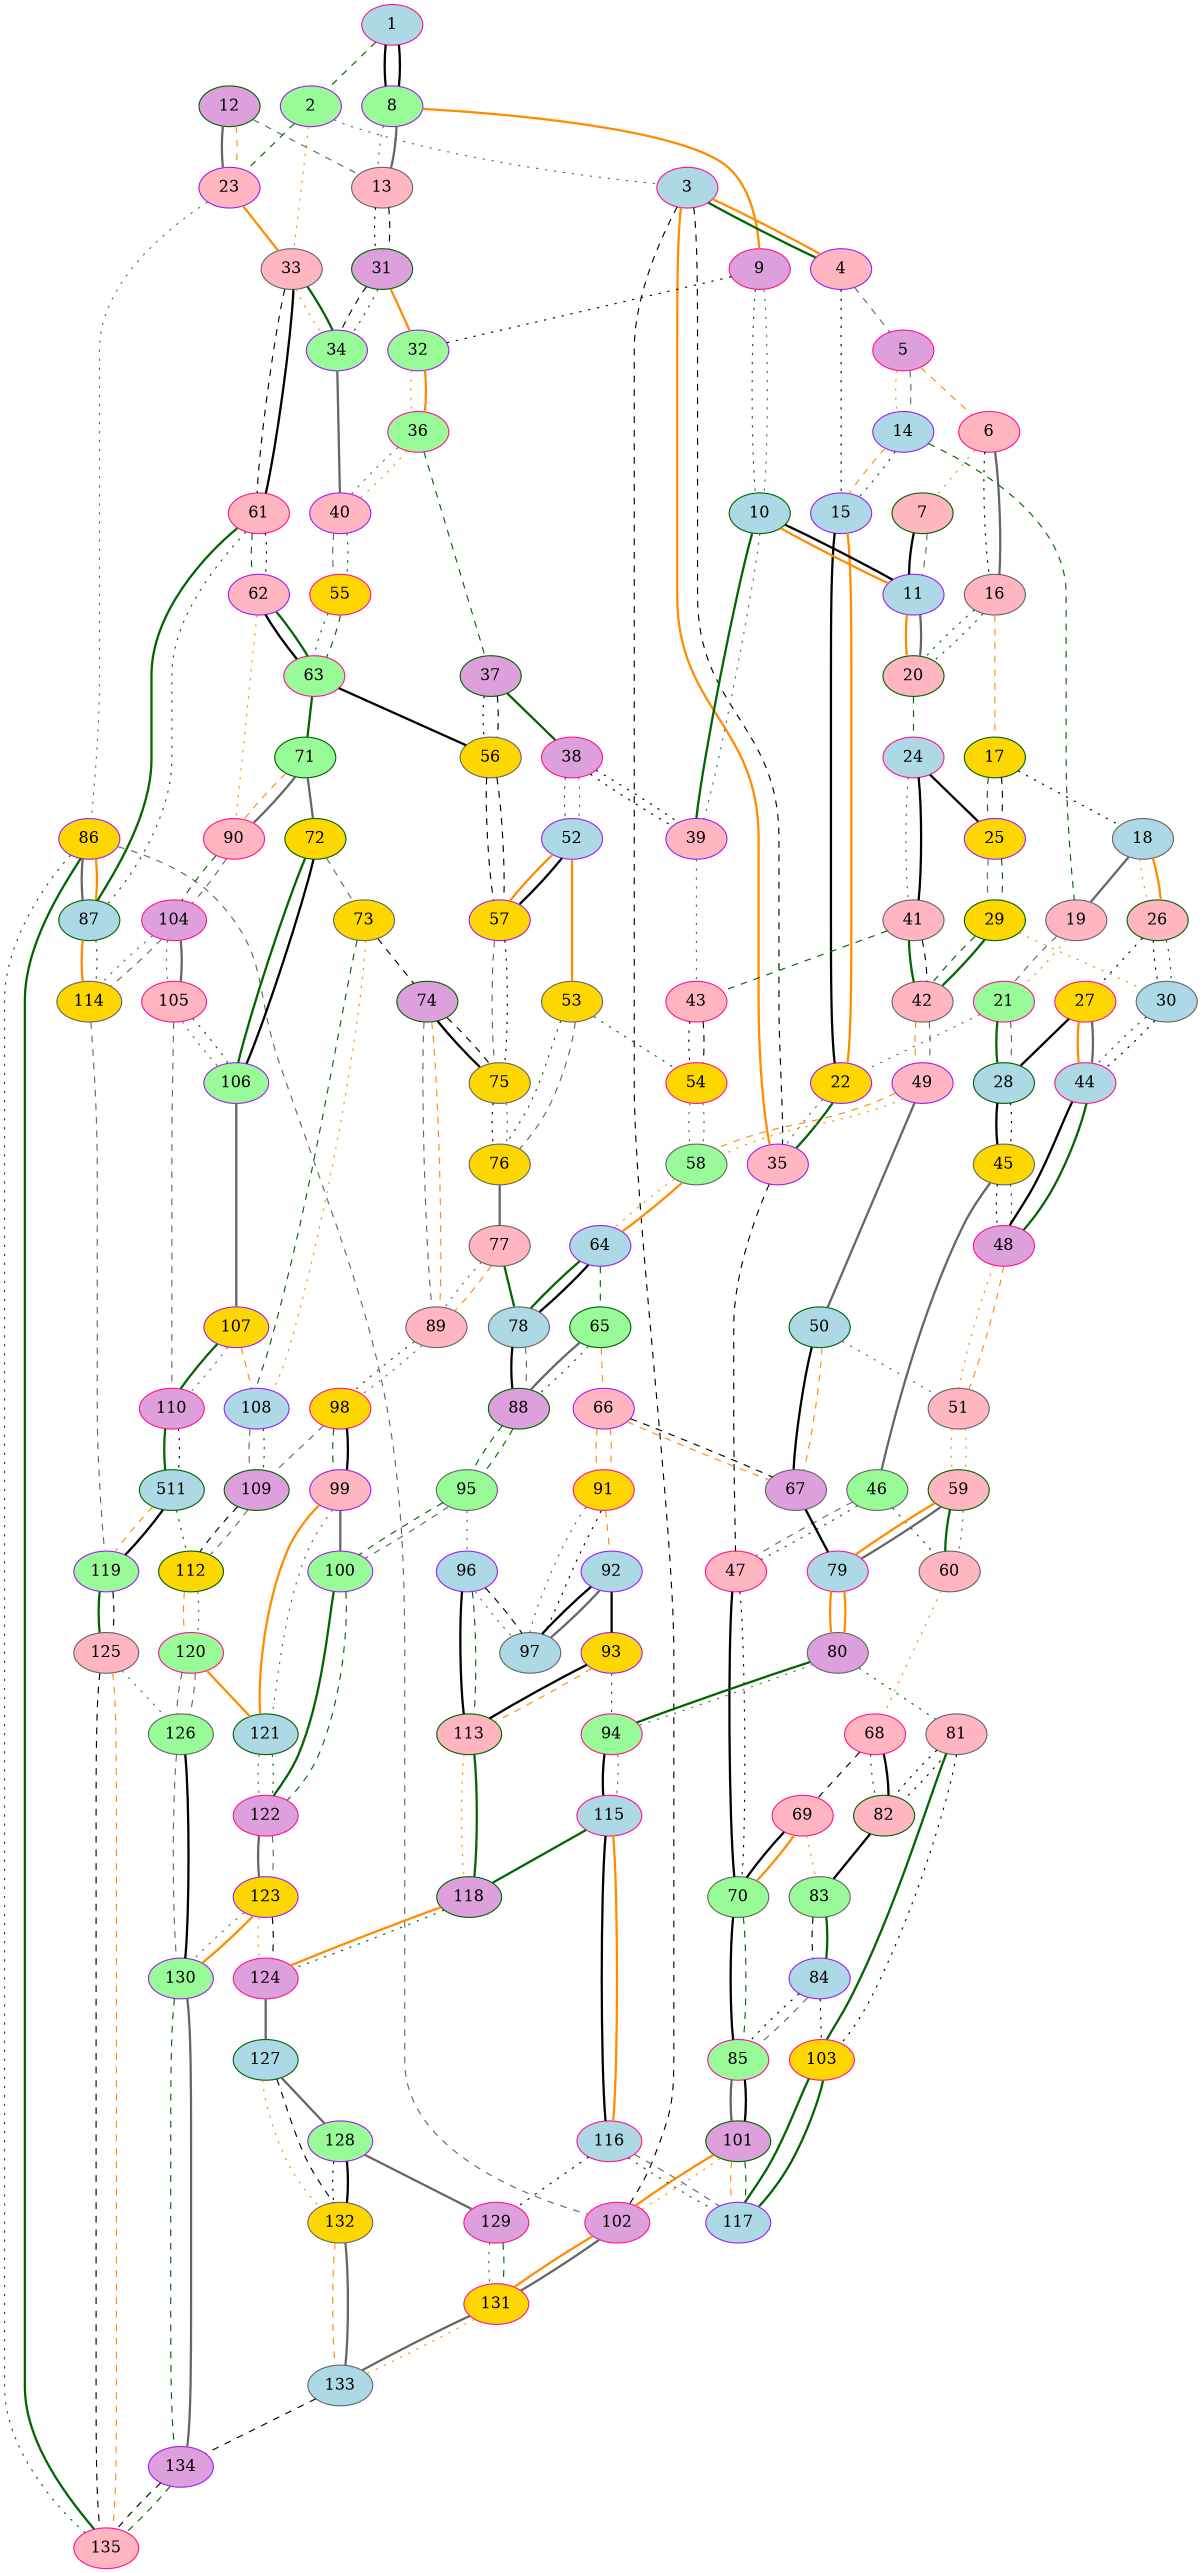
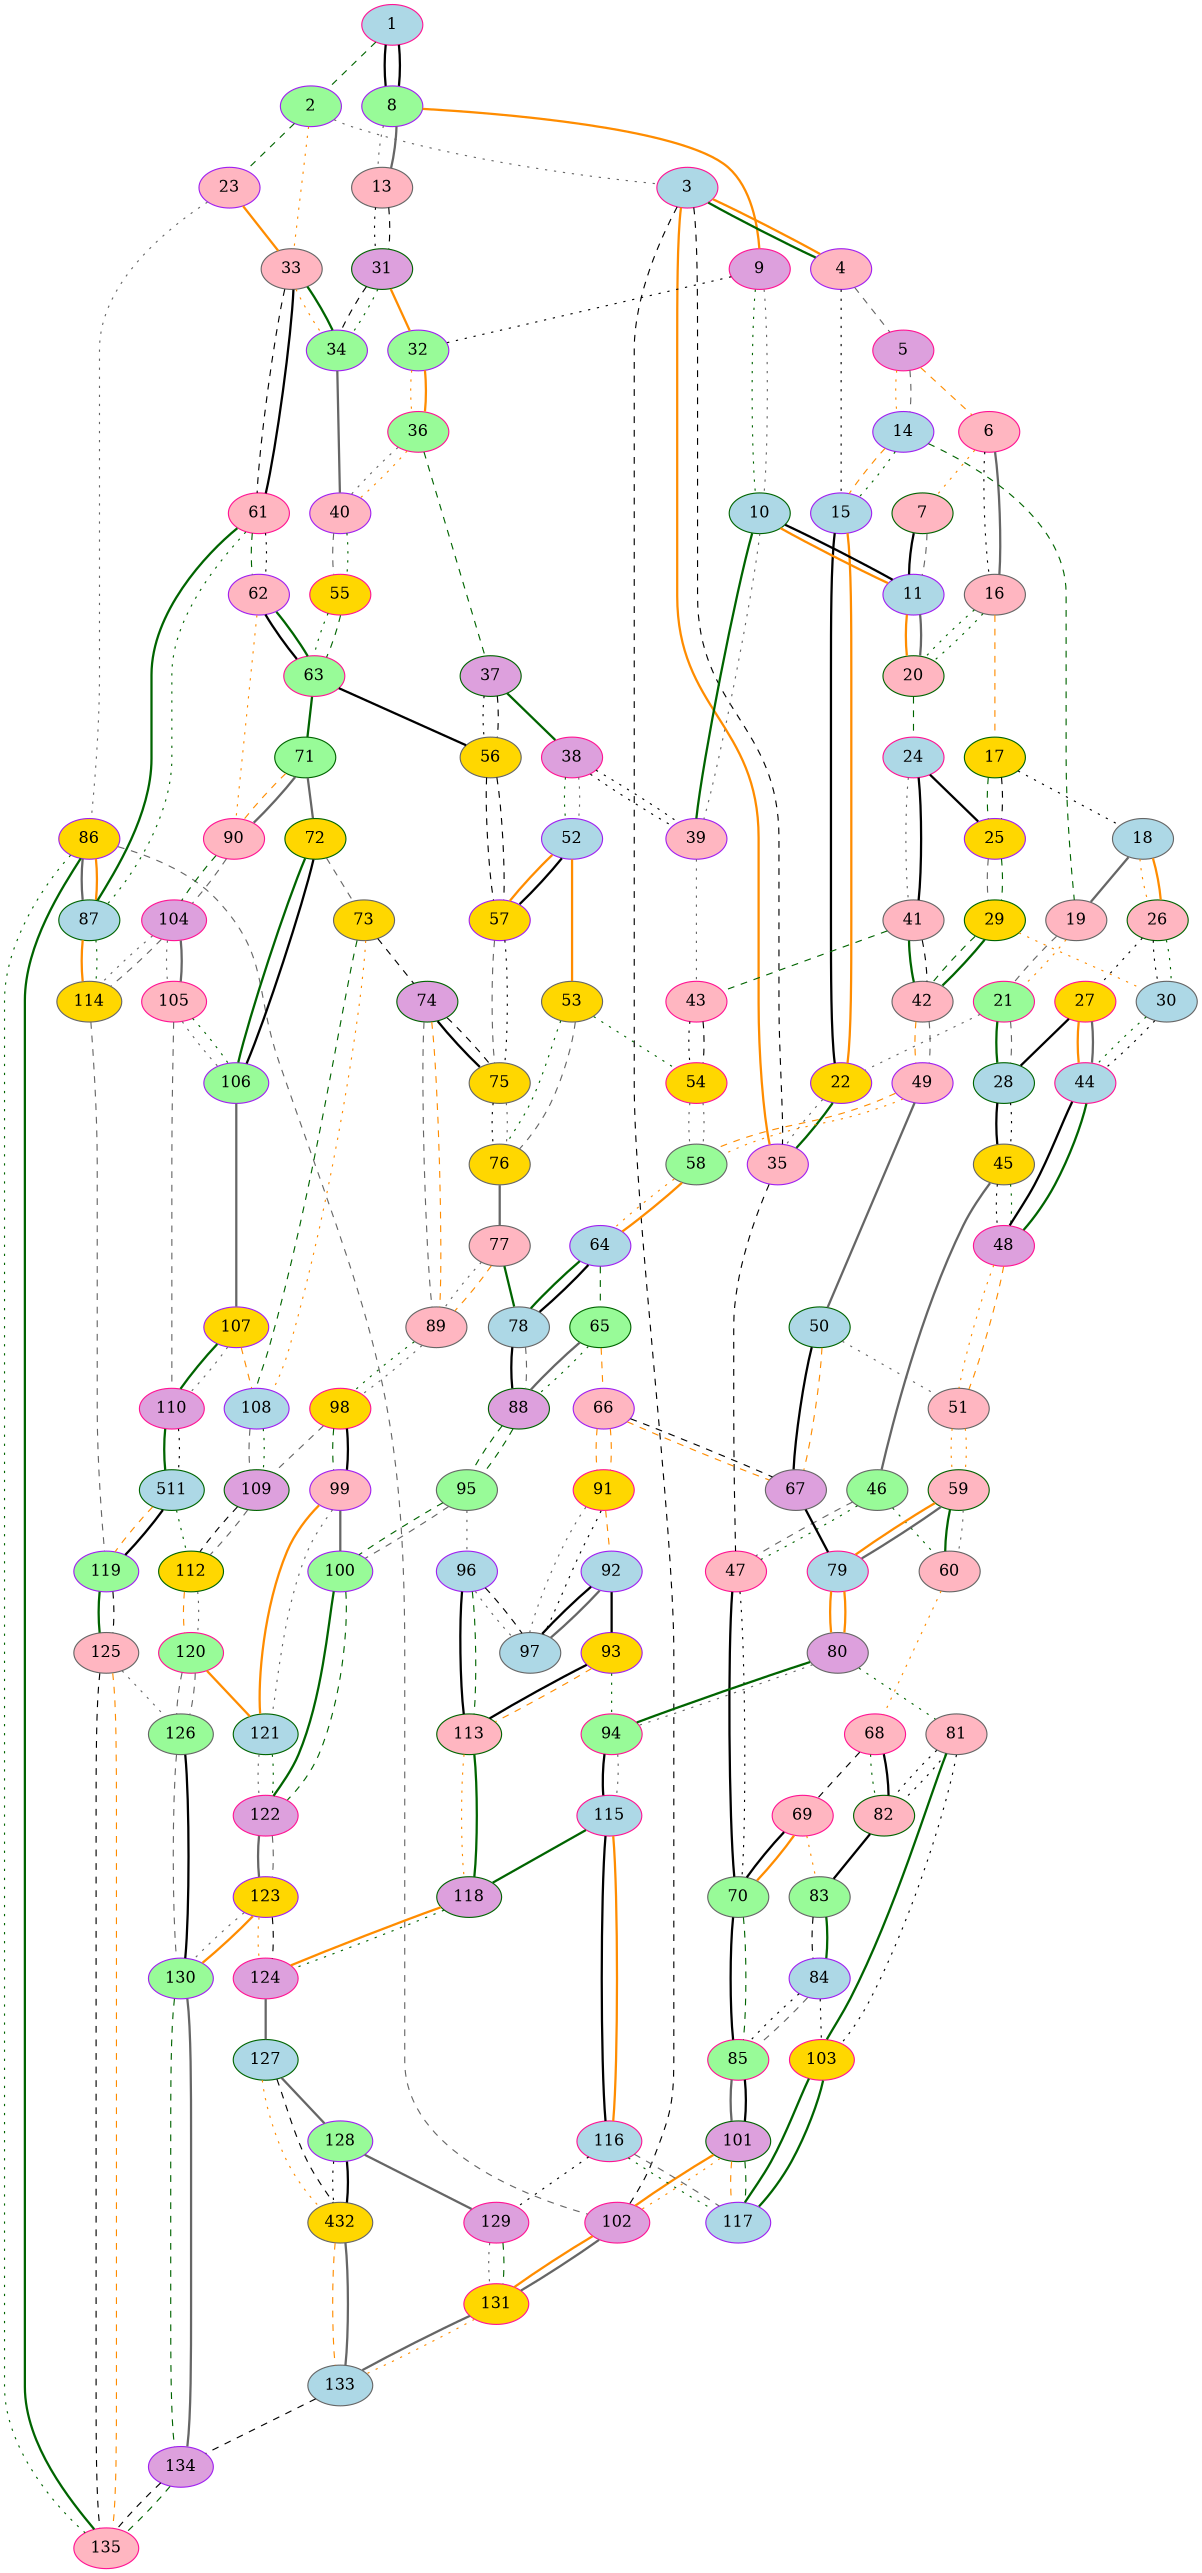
(230, 106) -> none
(340, 2223) -> (340, 2223)
